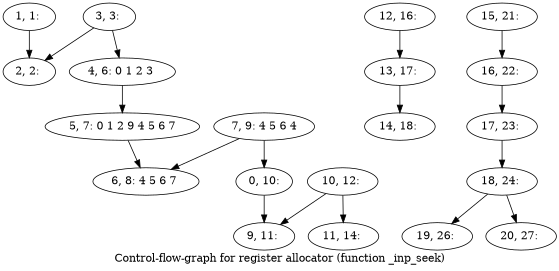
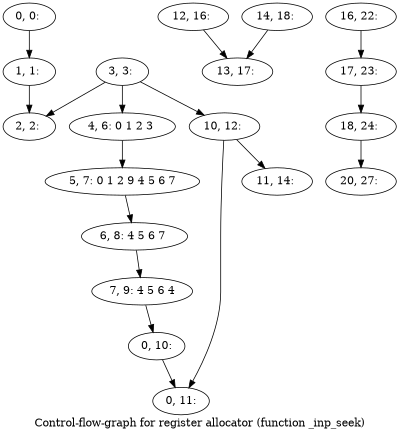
none -> (29, 17)
(502, 17) -> none
(400, 95) -> (260, 41)
none -> (169, 97)
(209, 152) -> (138, 260)
(264, 236) -> (181, 401)
(437, 236) -> none
